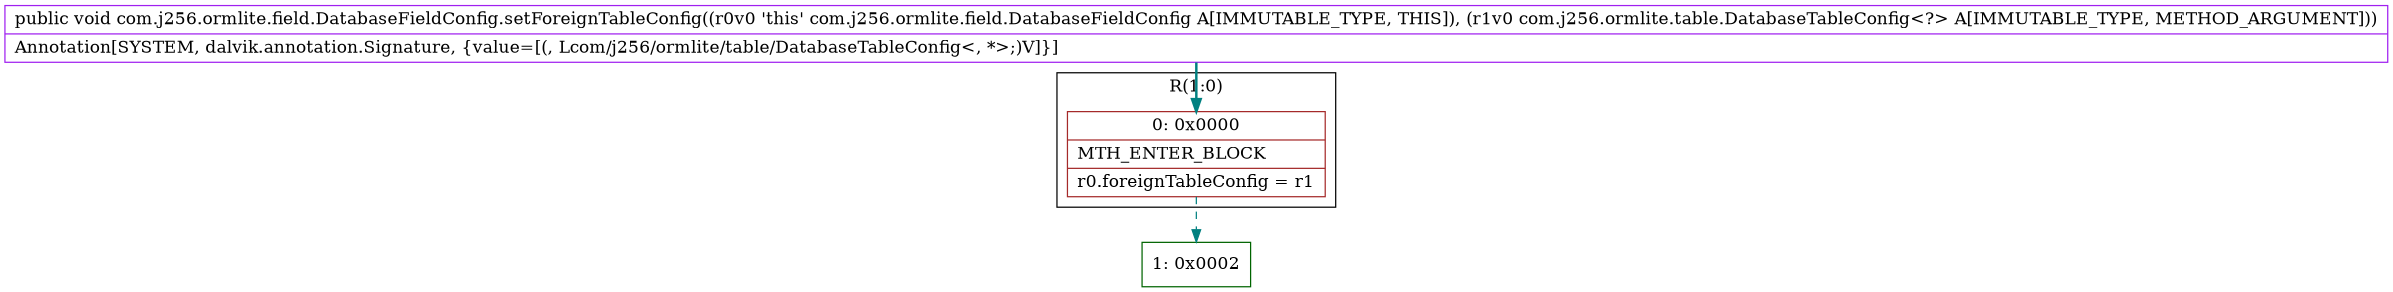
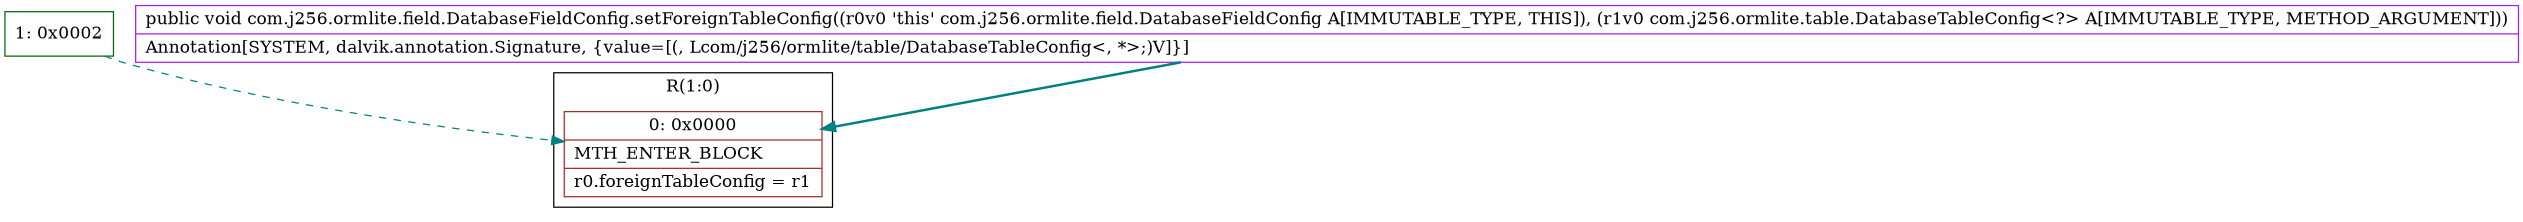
(1196, 215) -> (326, 108)
